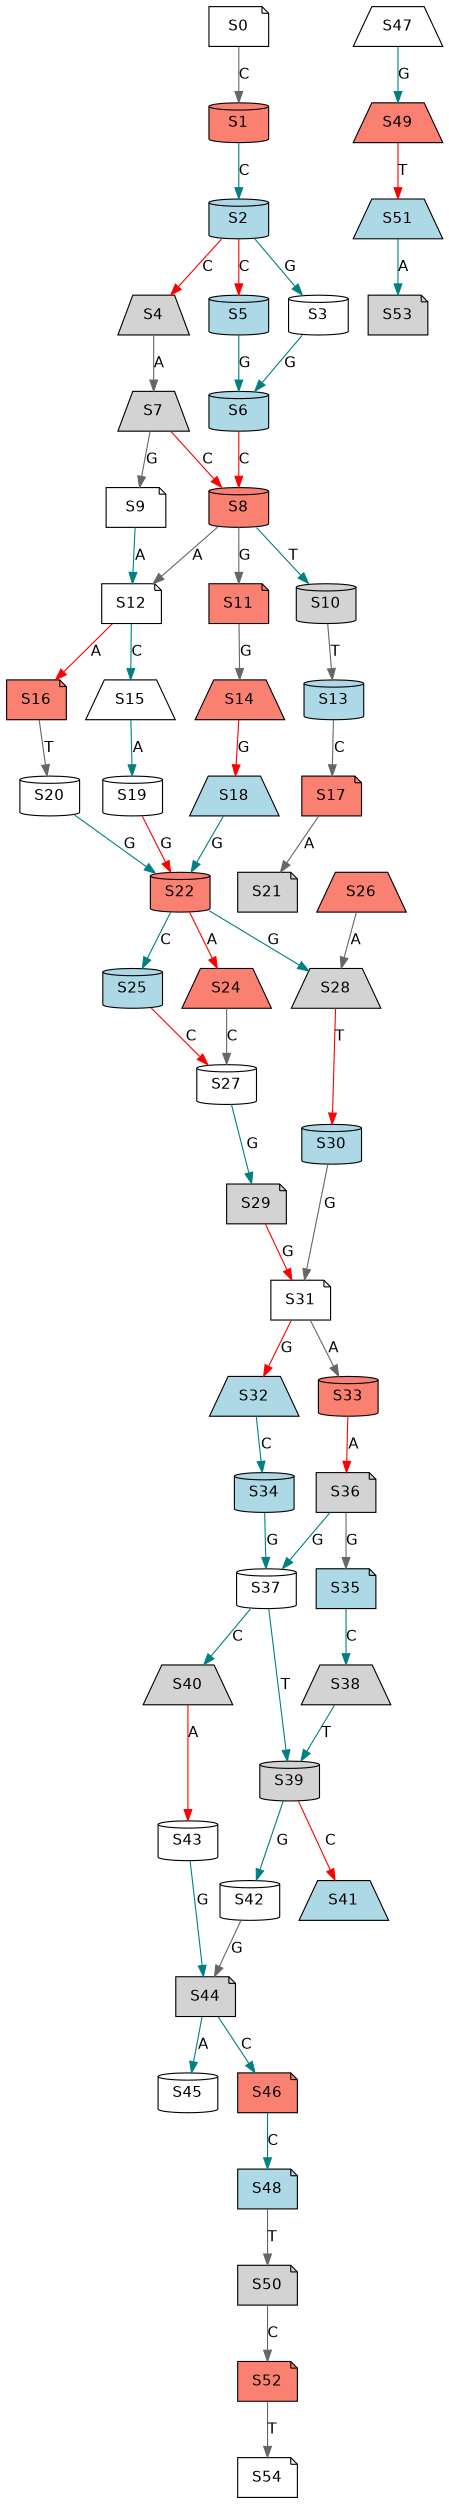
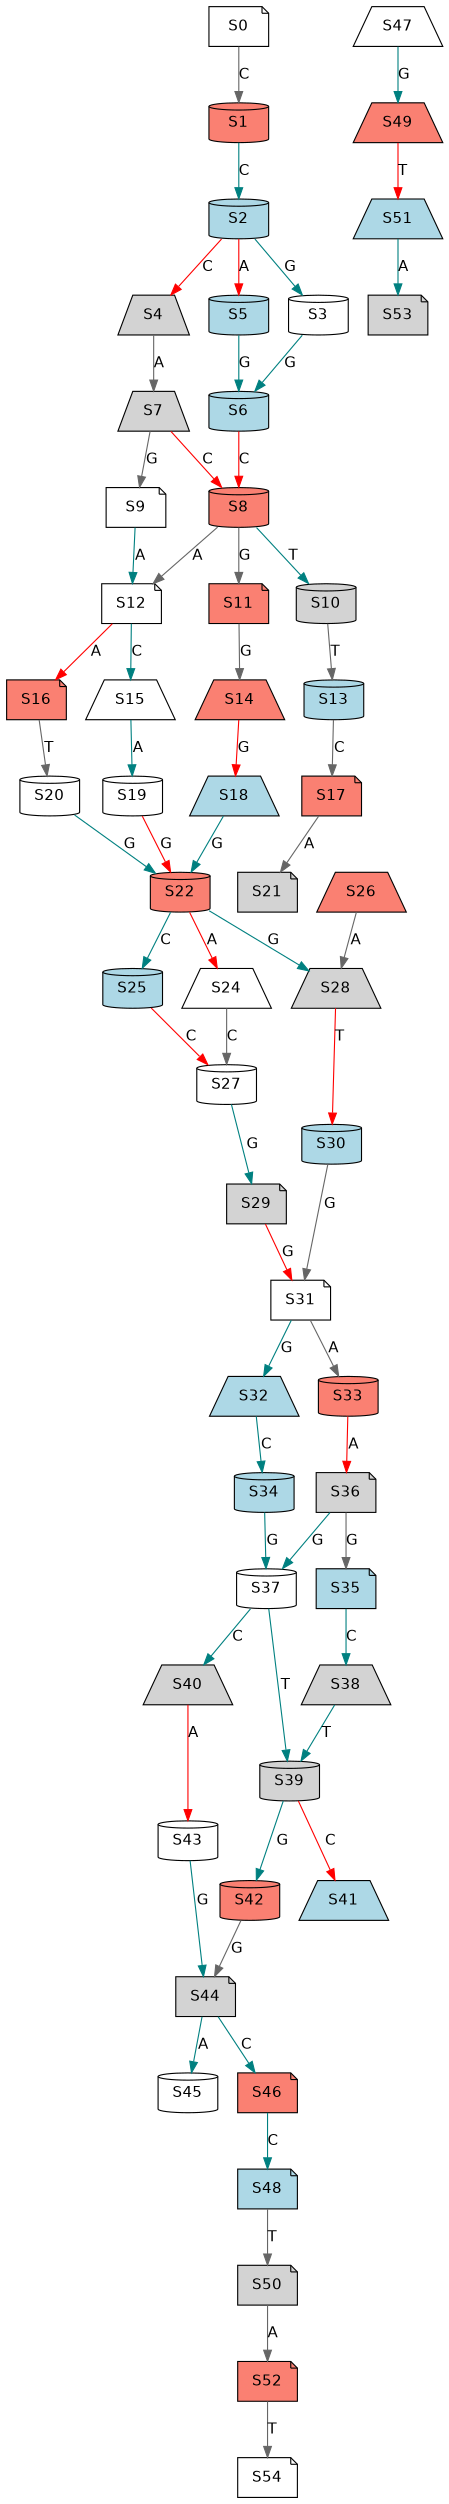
(244, 267) -> (244, 267)
(227, 988) -> (227, 988)
(280, 1343) -> (280, 1343)
(250, 1900) -> (250, 1900)
(273, 2333) -> (273, 2333)
